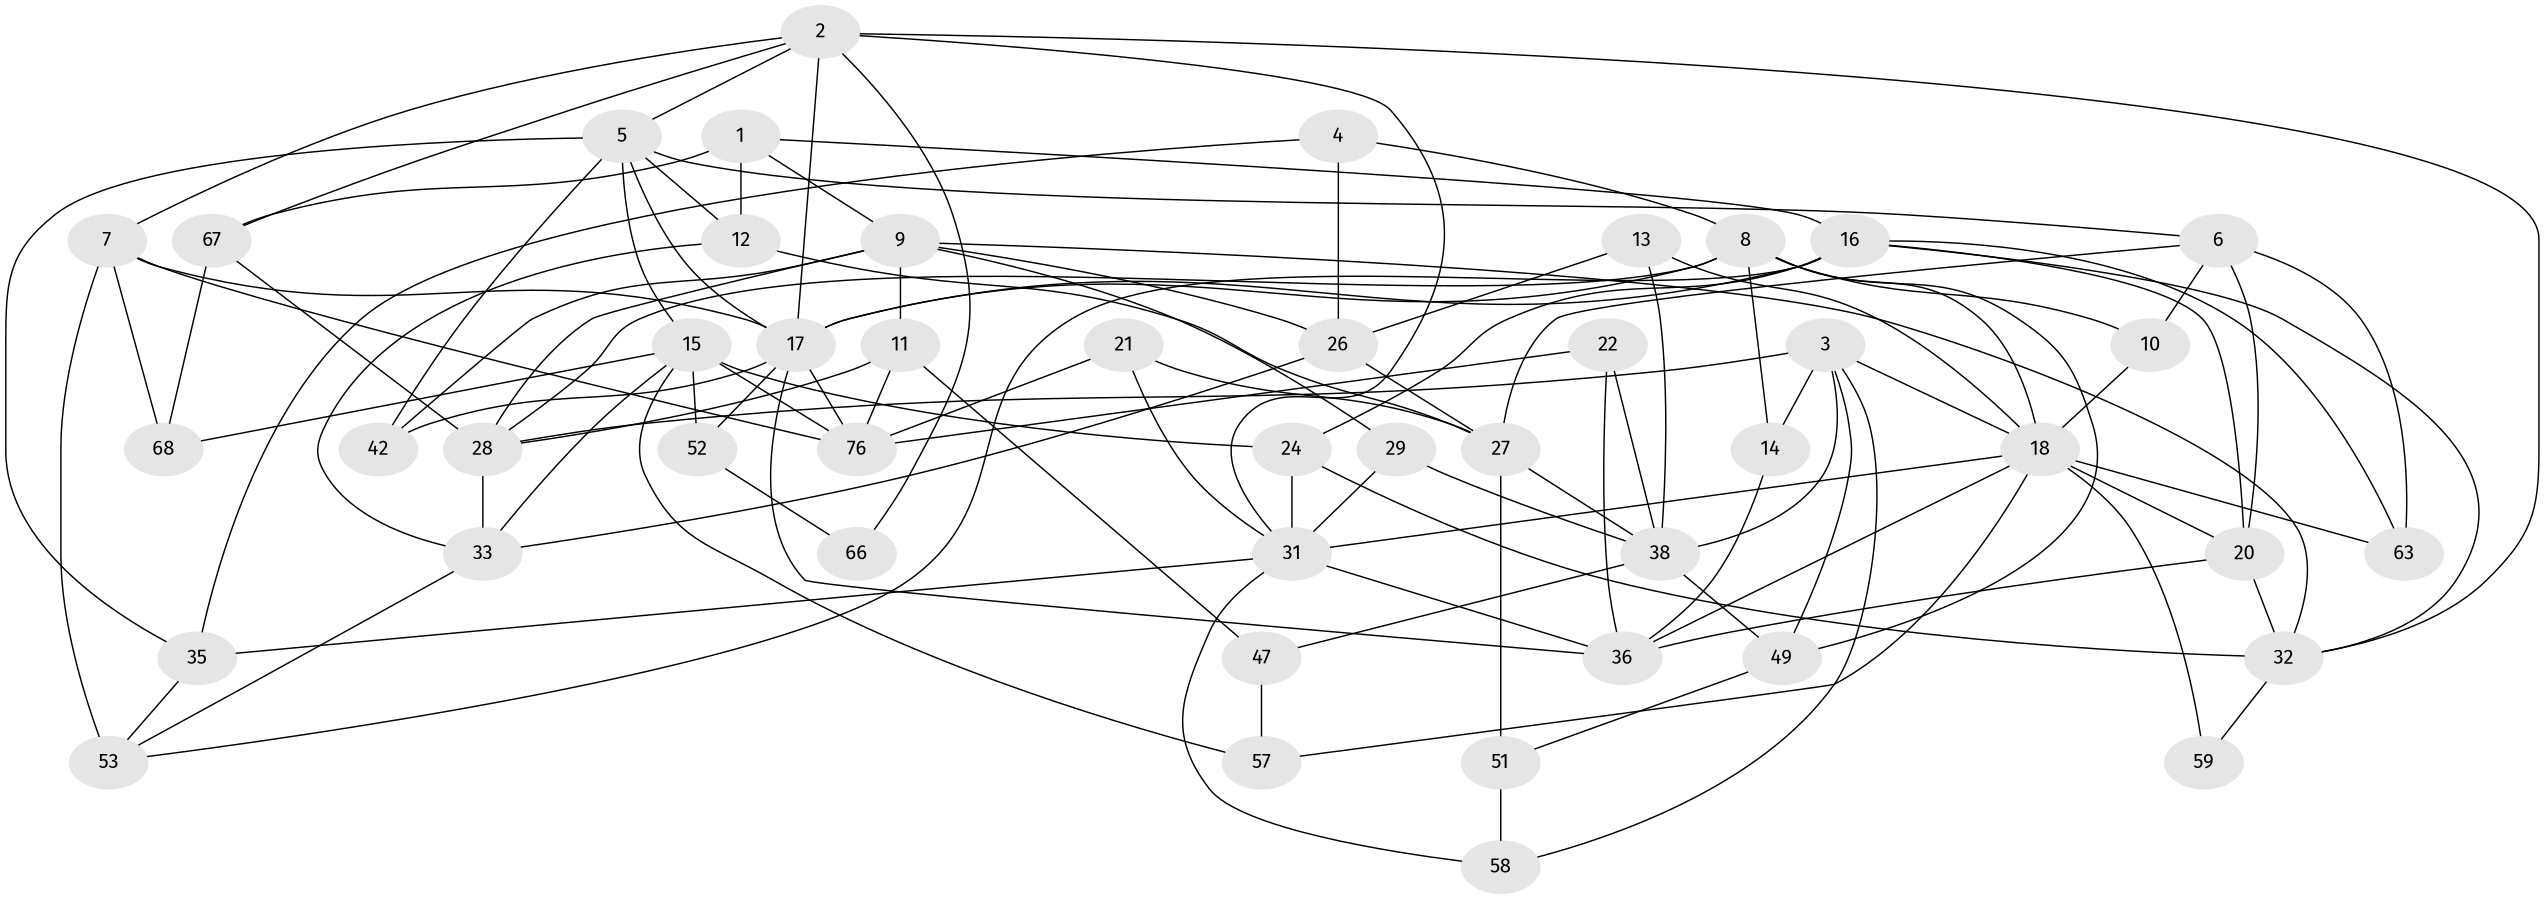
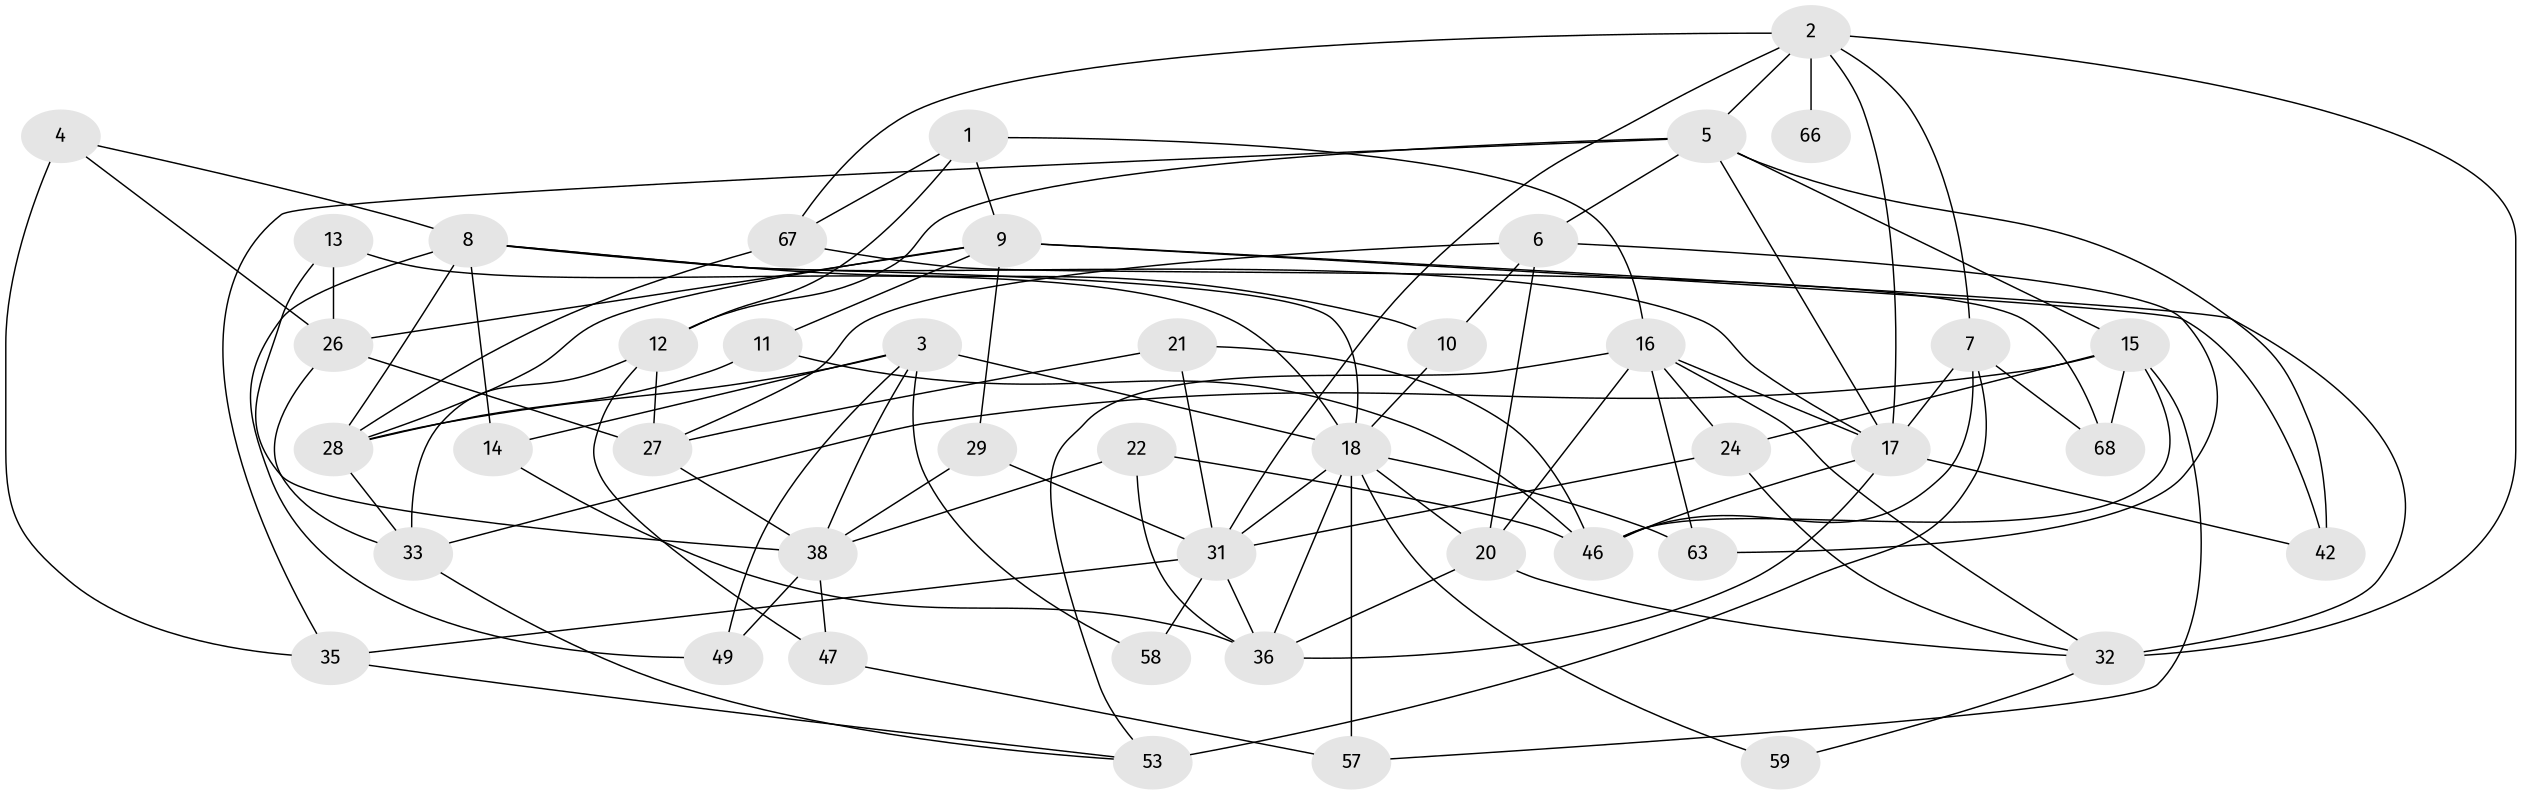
(697, 450) -> none
(857, 450) -> (1594, 554)
(1081, 502) -> (639, 521)
(1501, 763) -> none
